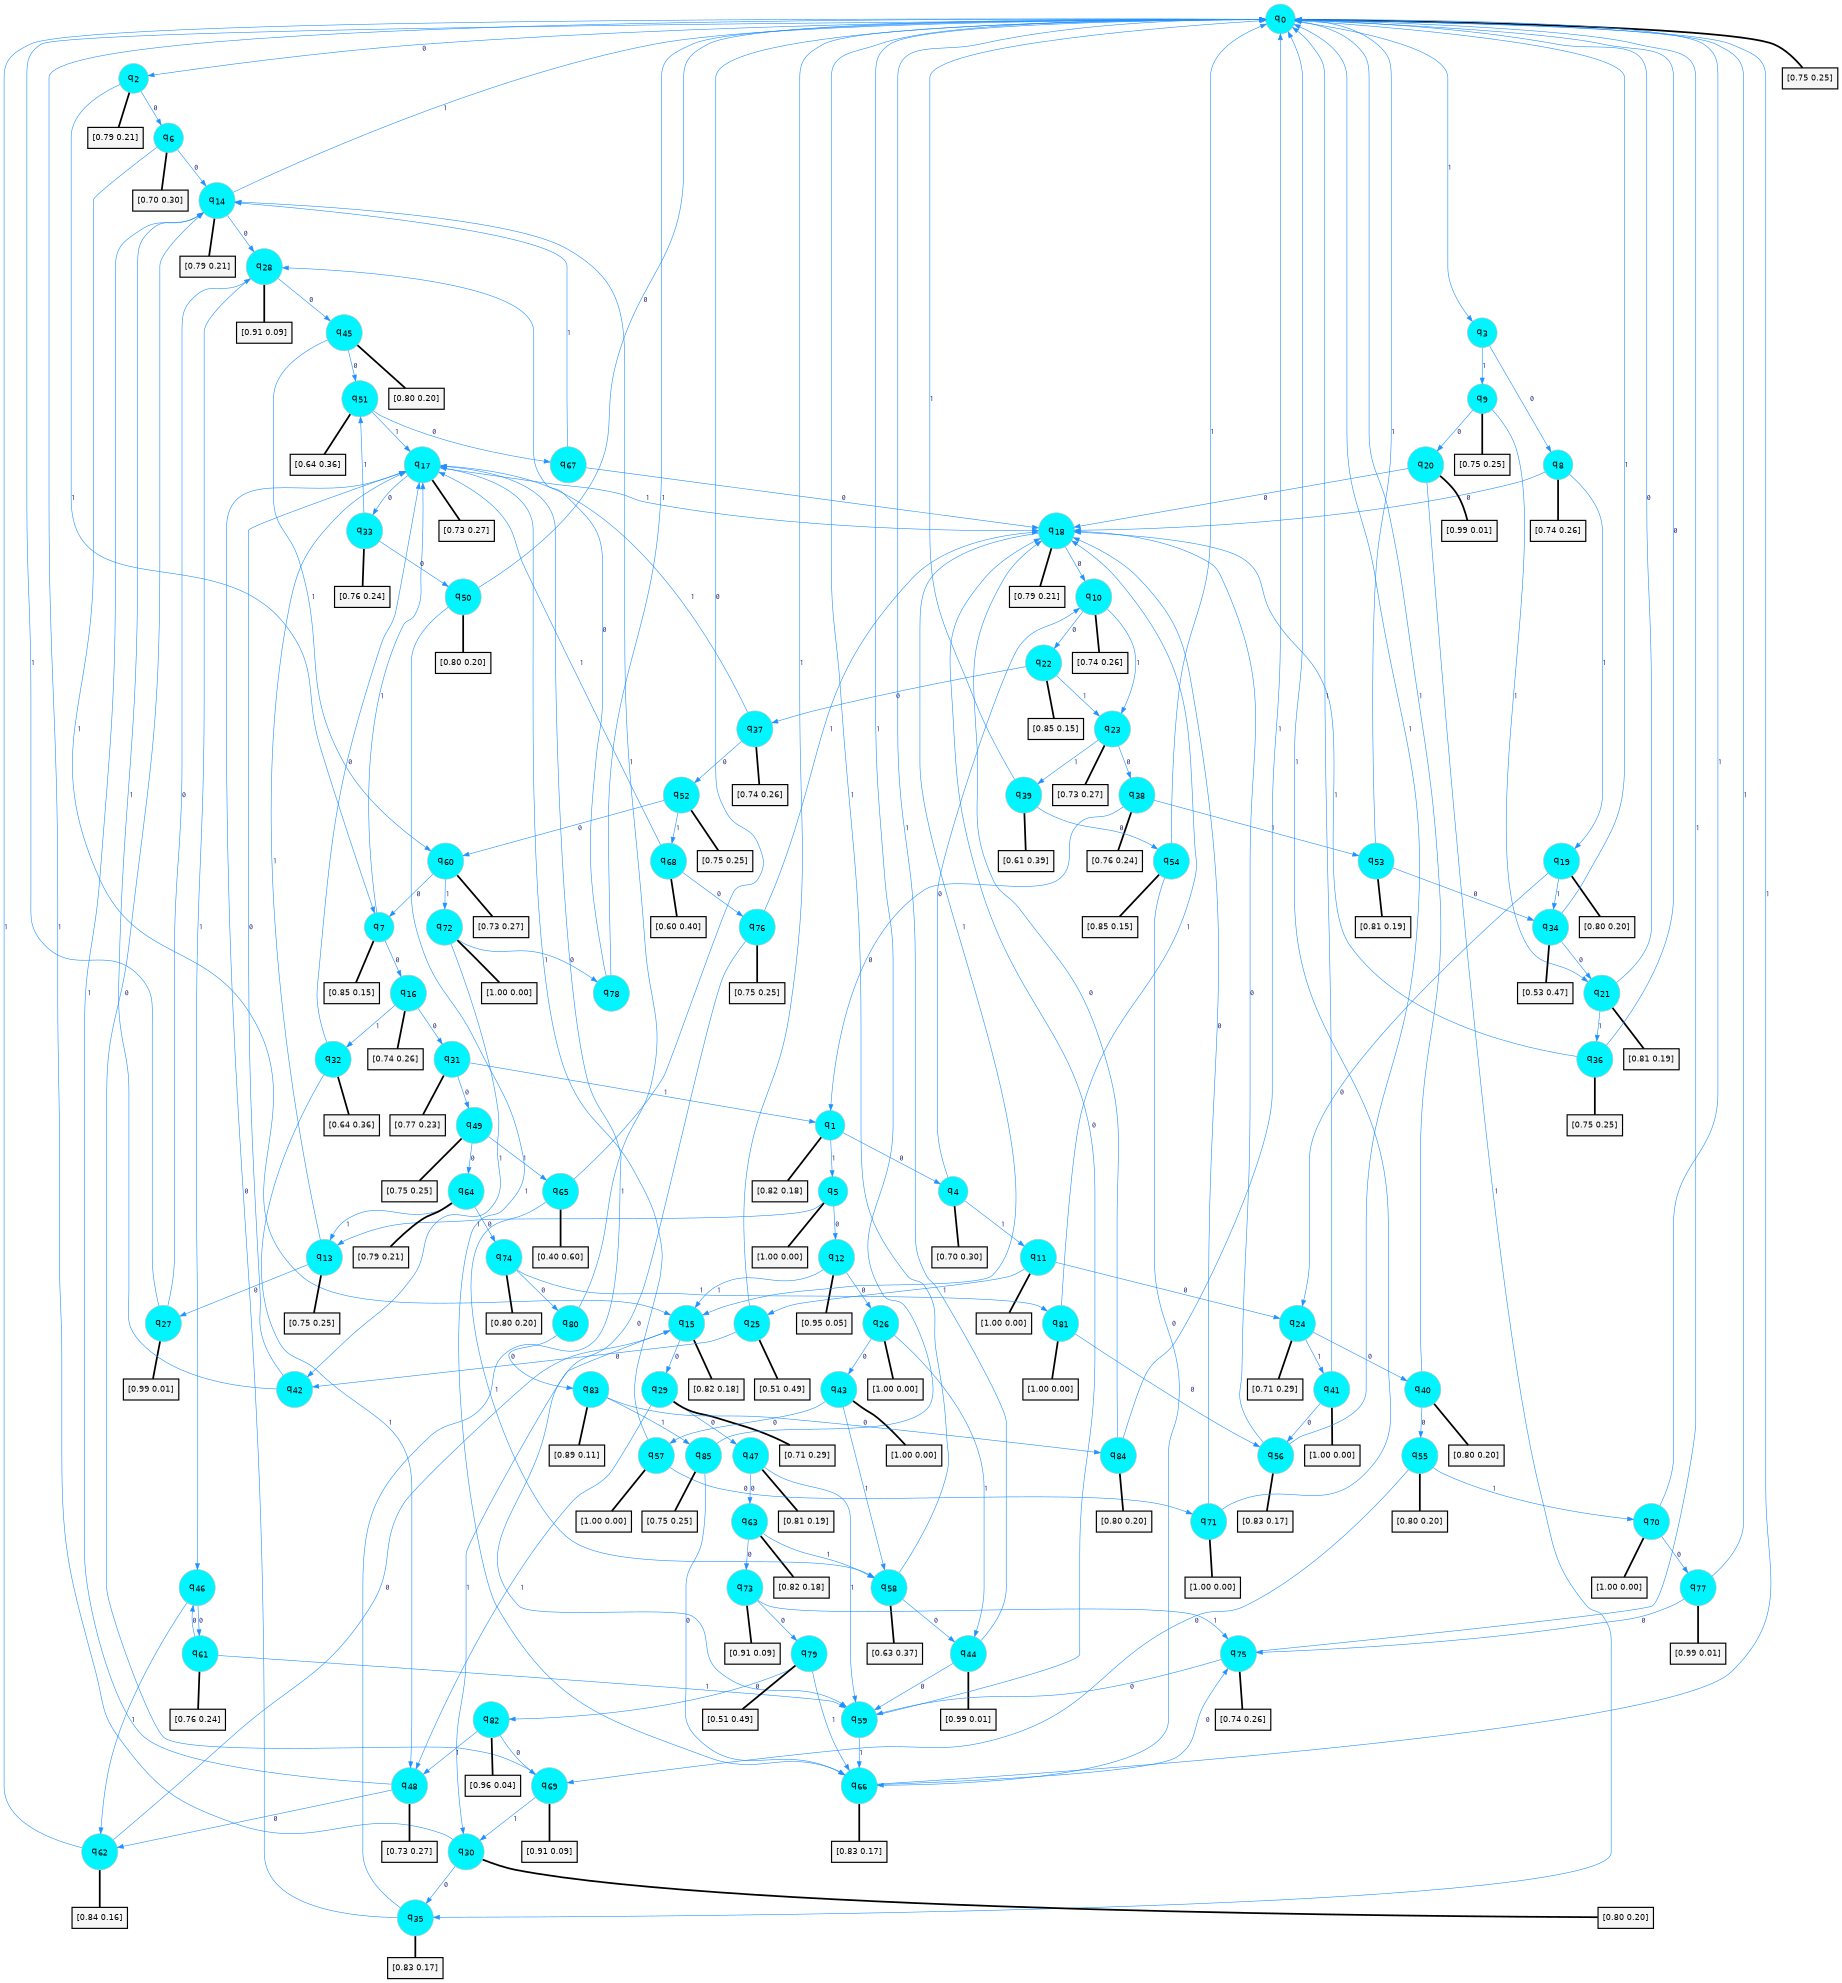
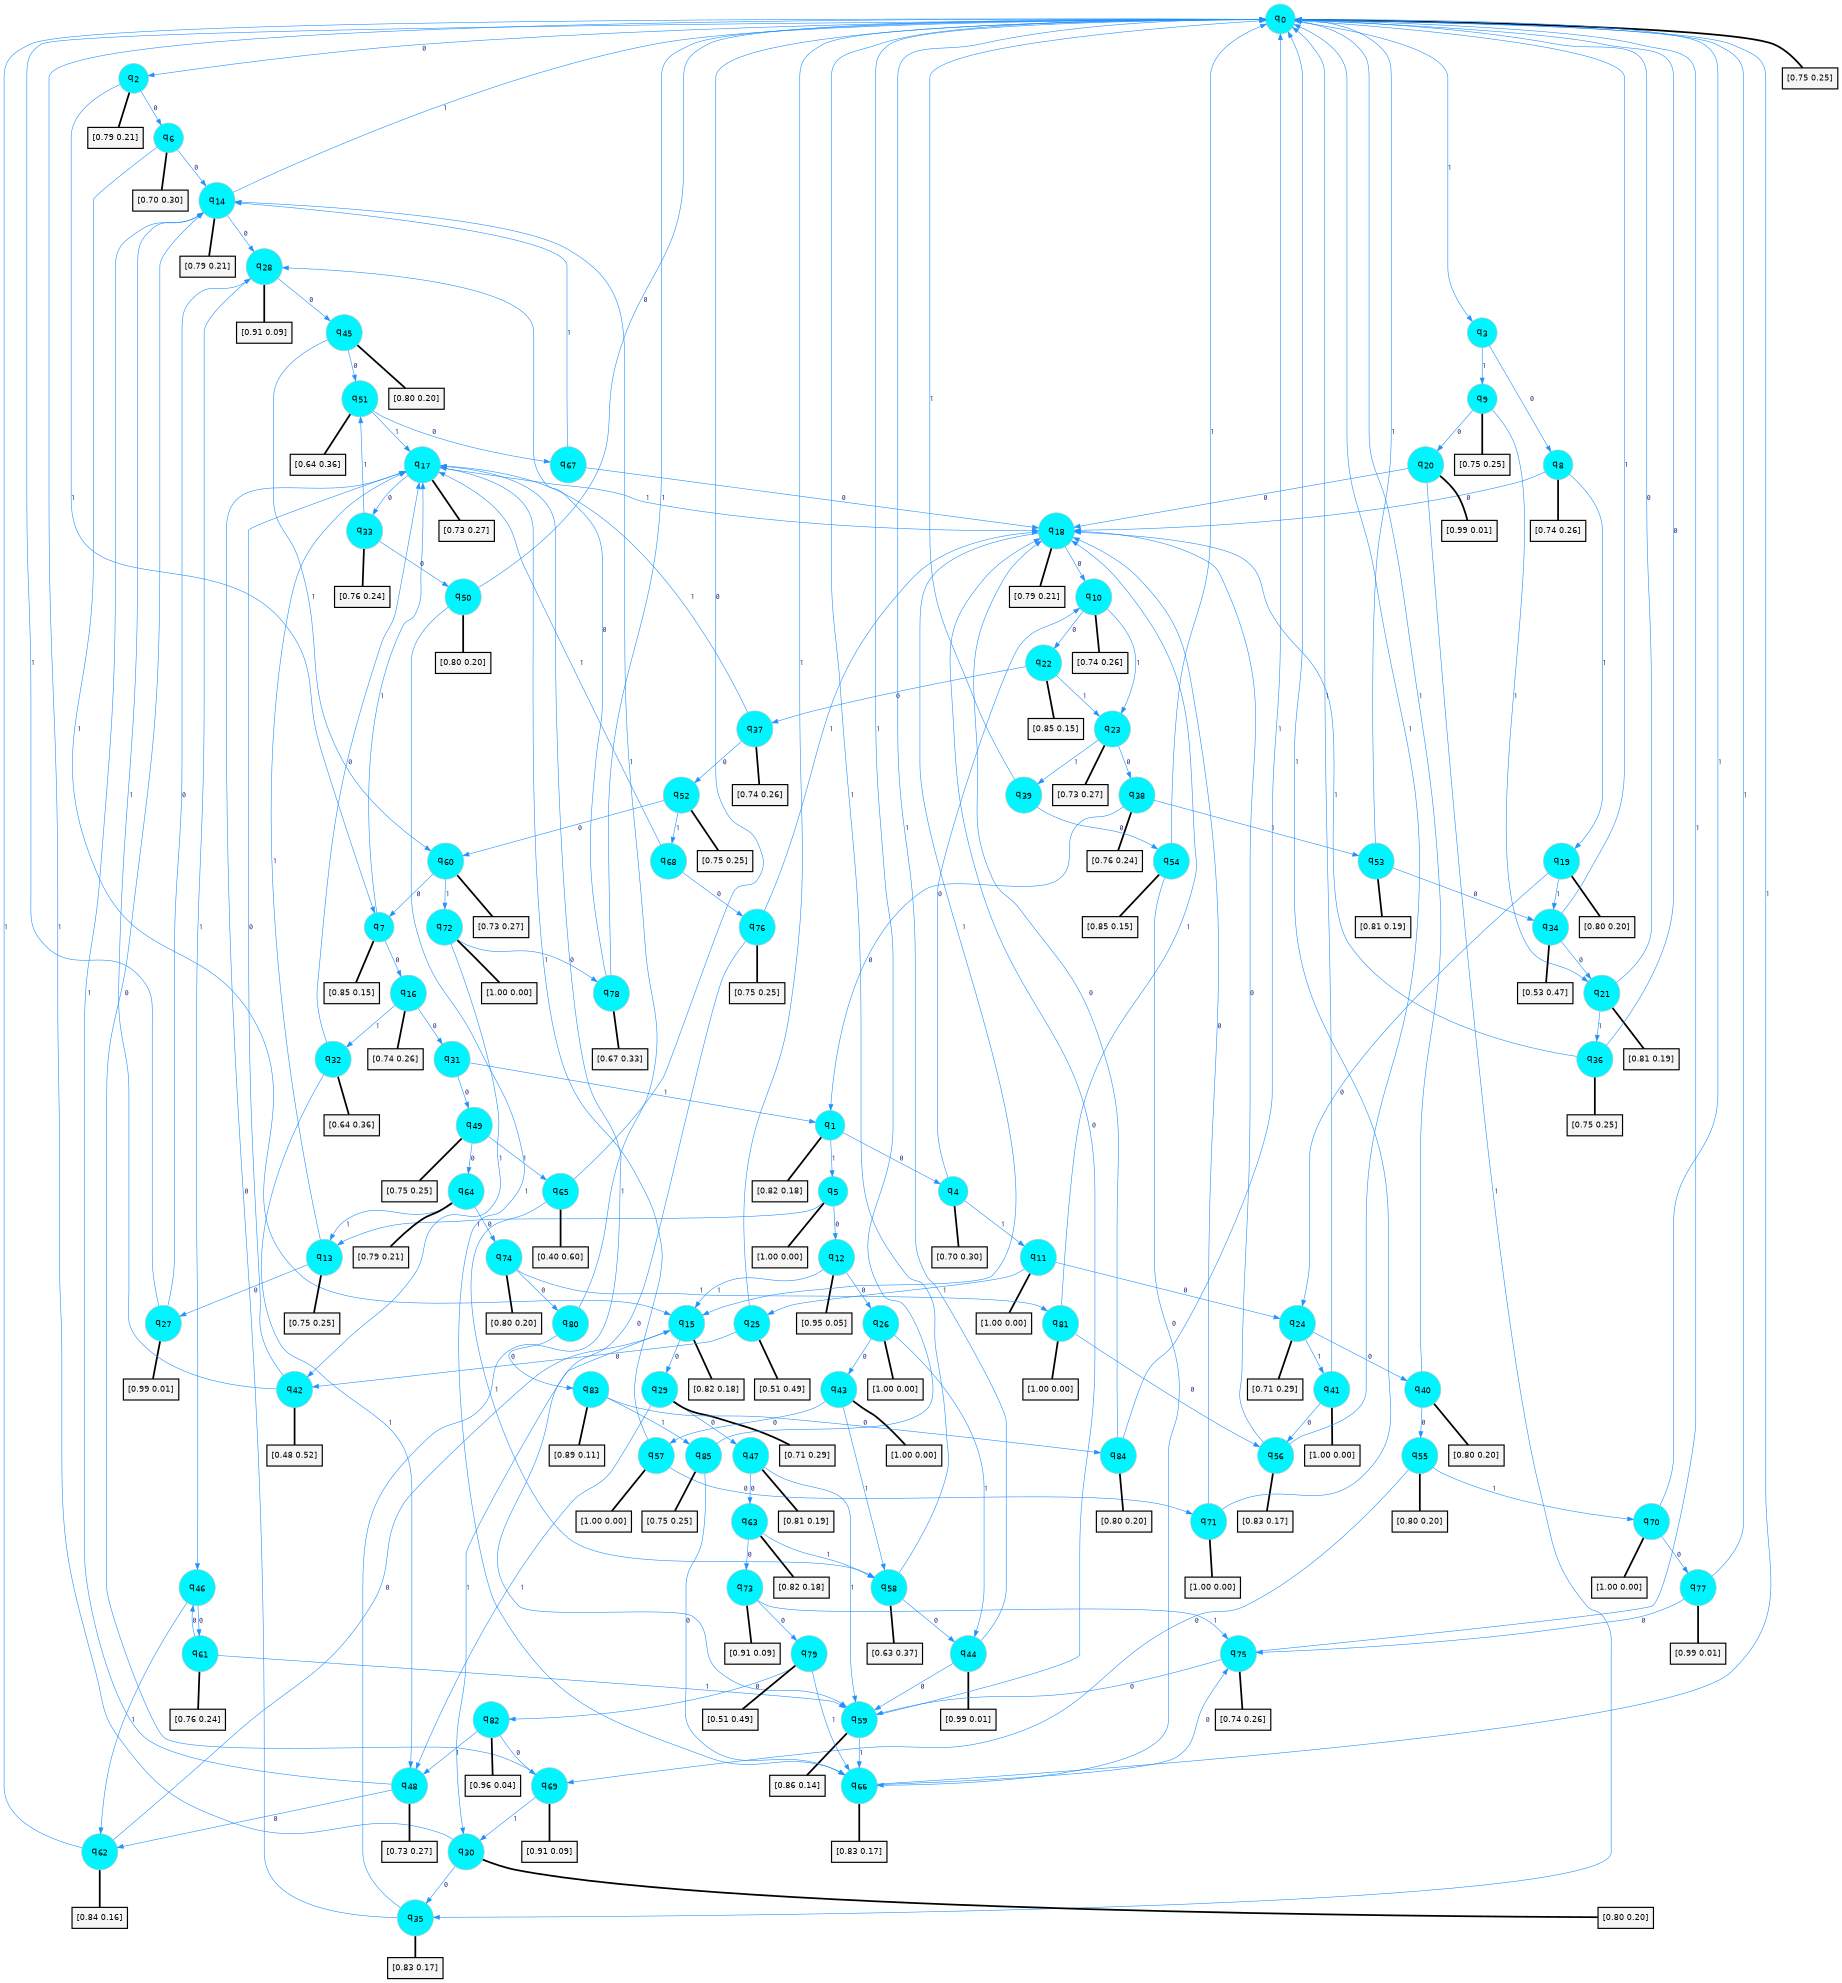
(1026, 861) -> none
(678, 927) -> none
none -> (620, 1059)
(418, 1125) -> none
none -> (295, 1456)
none -> (797, 1786)
